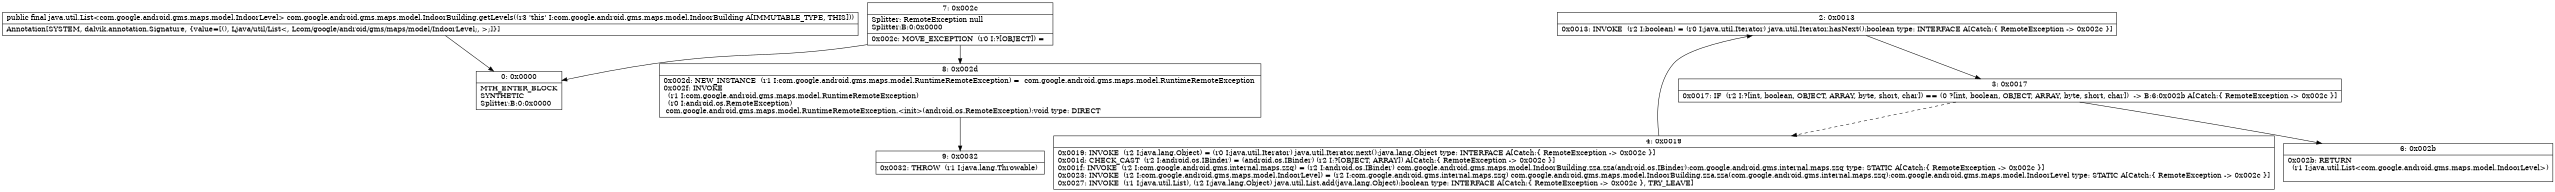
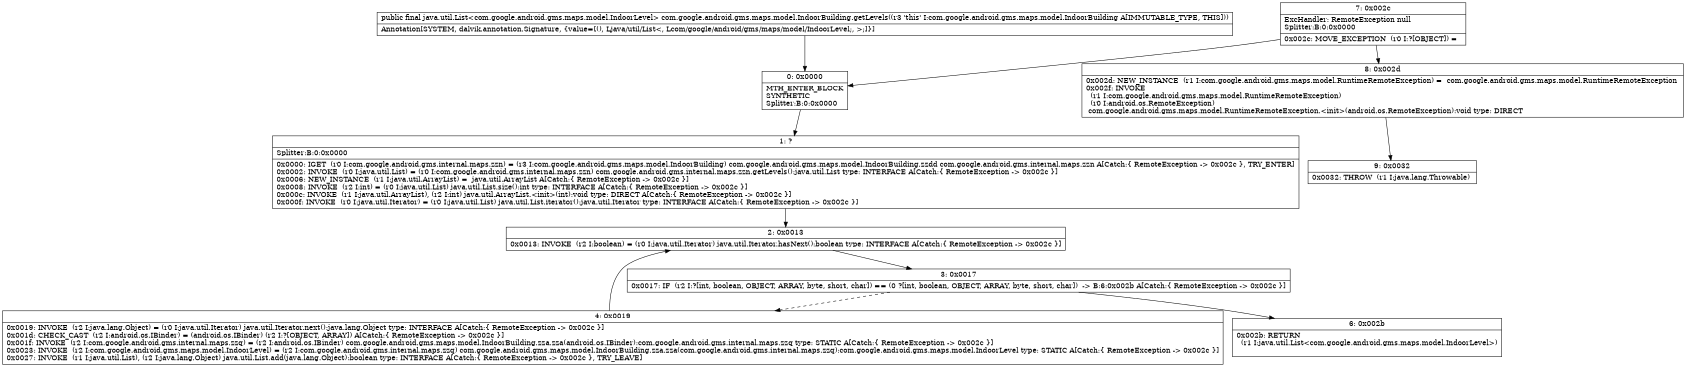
(927, 20) -> (1348, 20)
none -> (786, 172)
